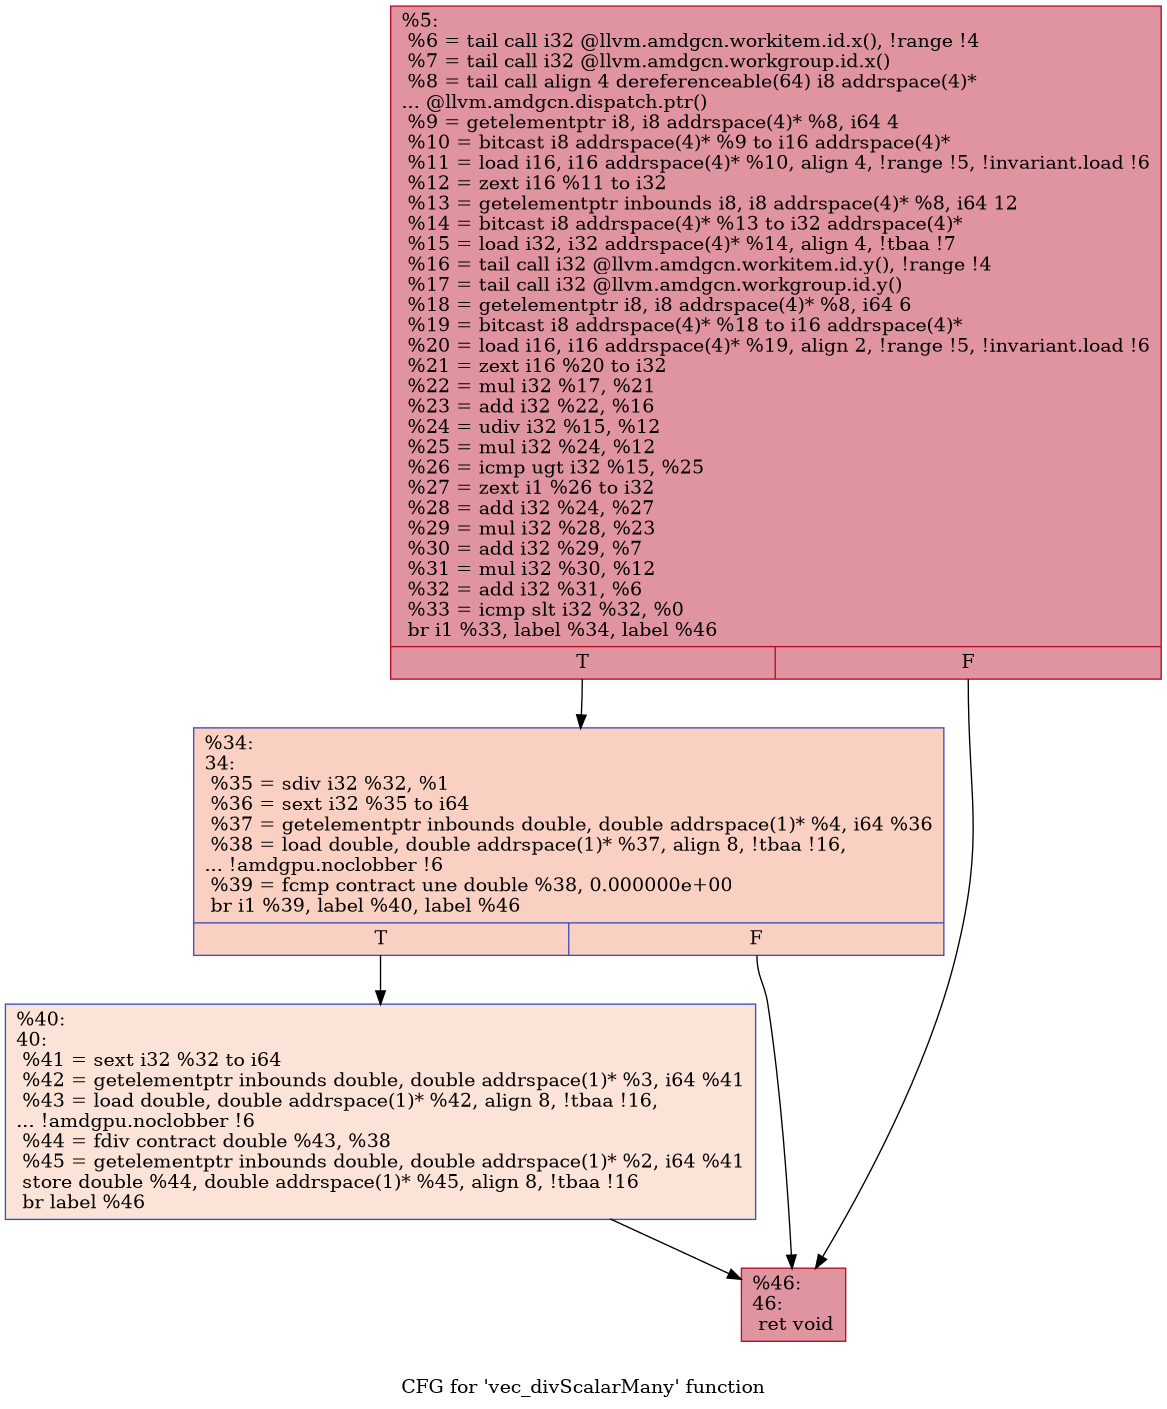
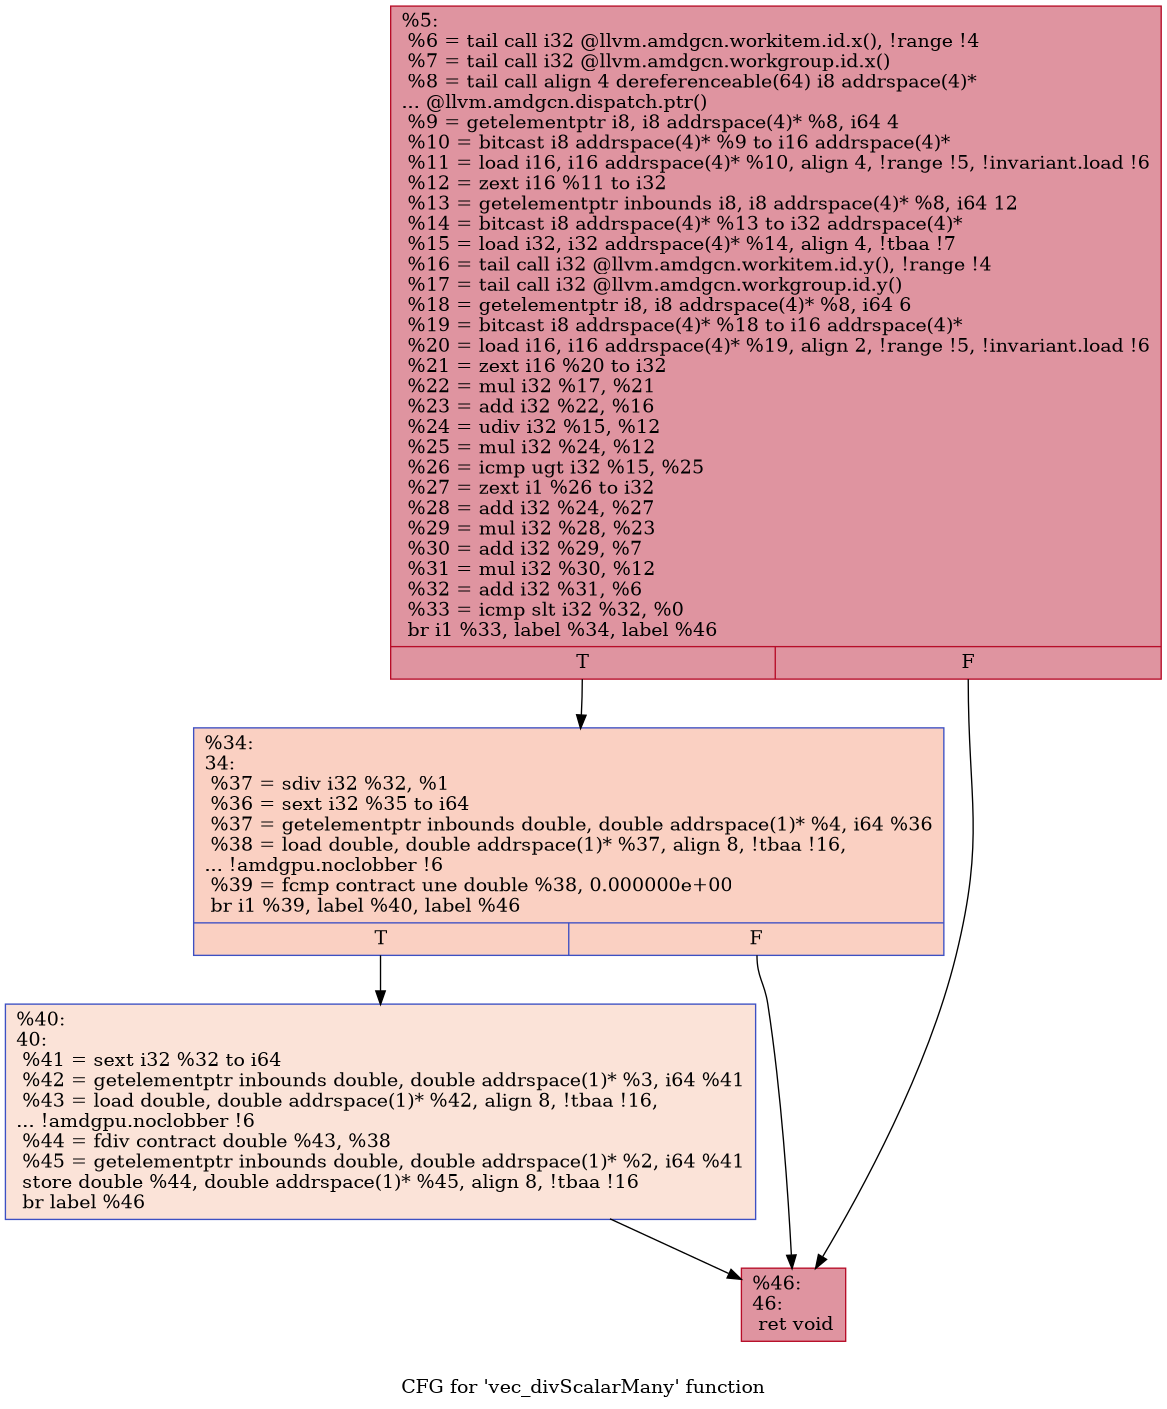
(327, 784) -> (327, 784)
